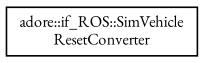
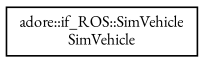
(102, 32) -> (102, 32)
